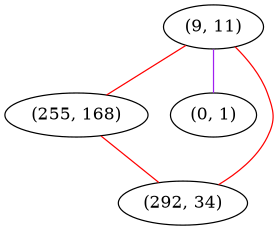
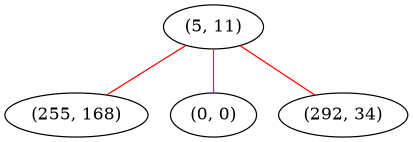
(214, 27) -> (214, 27)
(214, 115) -> (214, 115)
(130, 159) -> none
